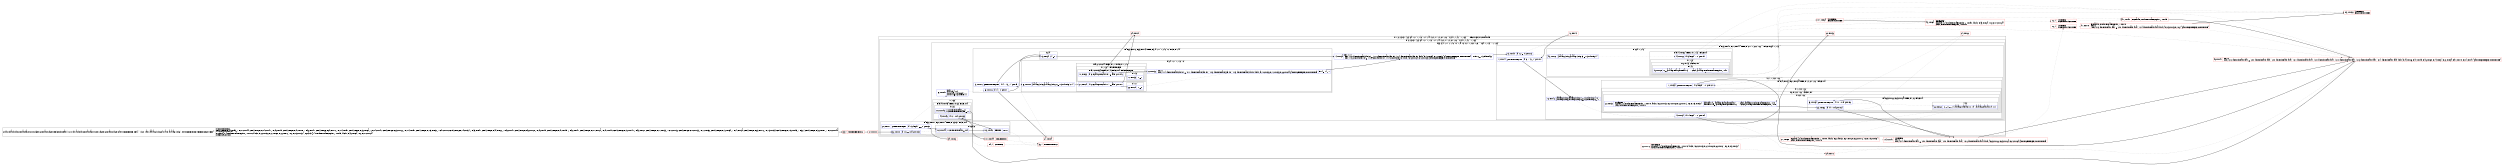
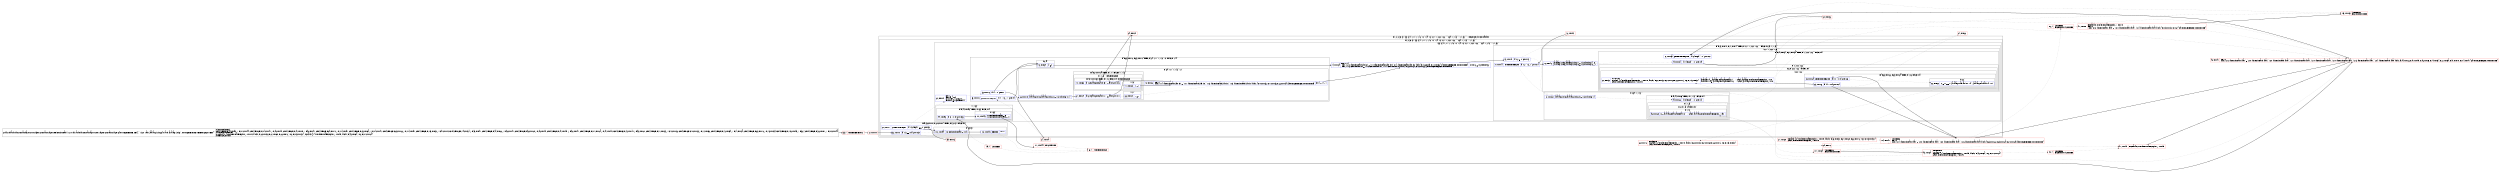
none -> (1155, 85)
(1124, 87) -> (1122, 96)
(974, 123) -> (970, 117)
(2007, 145) -> (2018, 13)
